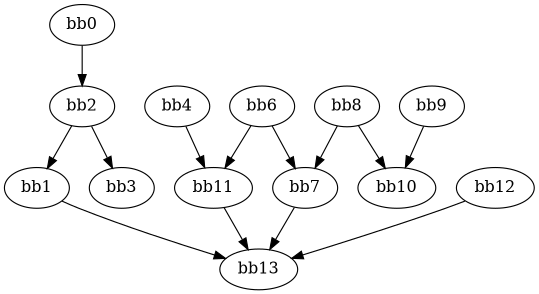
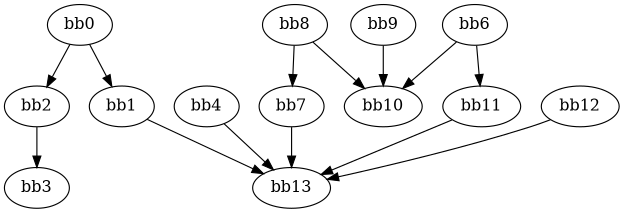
(62, 142) -> (98, 60)
(193, 142) -> (245, 143)
(281, 142) -> (434, 62)
